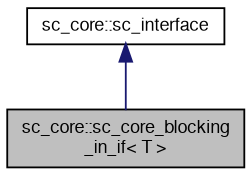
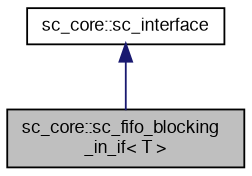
(126, 138) -> (126, 138)
